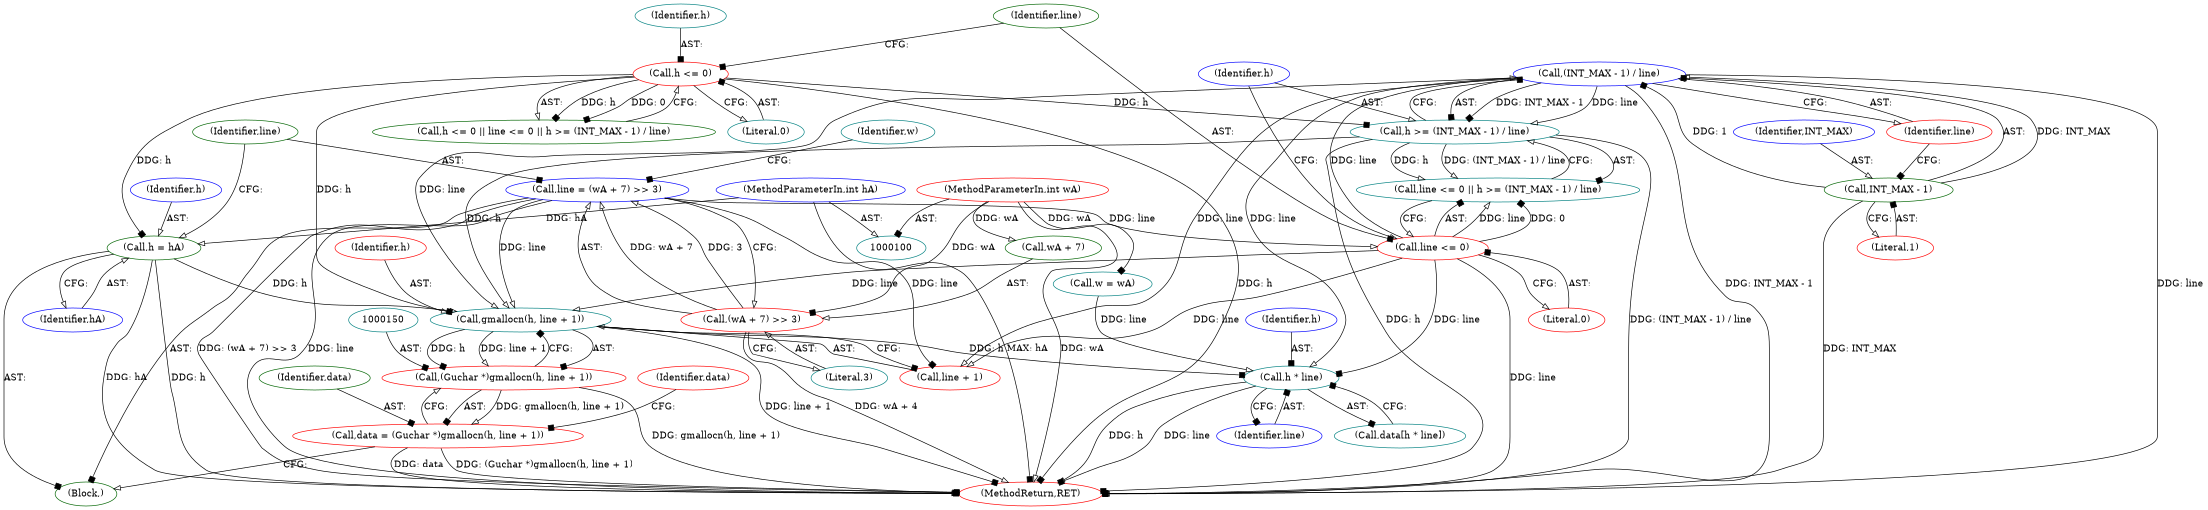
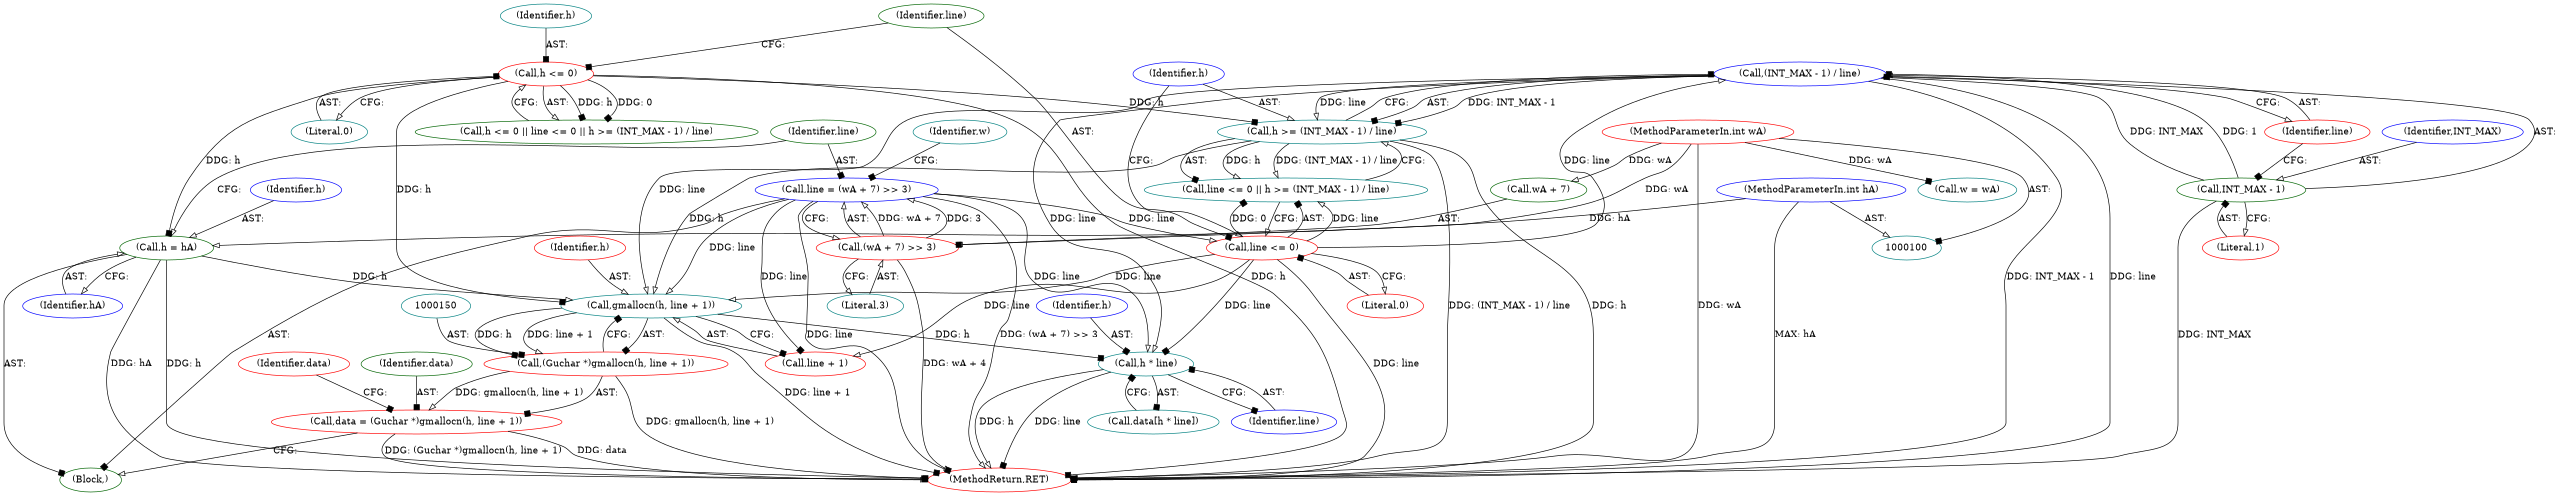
(1219, 184) -> none
(1154, 351) -> (1029, 276)
(422, 406) -> none
